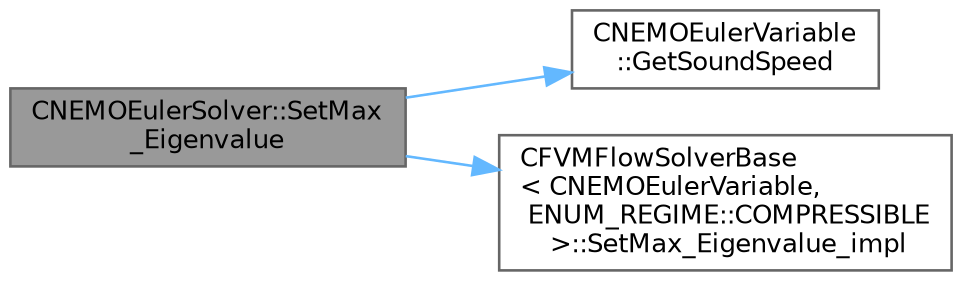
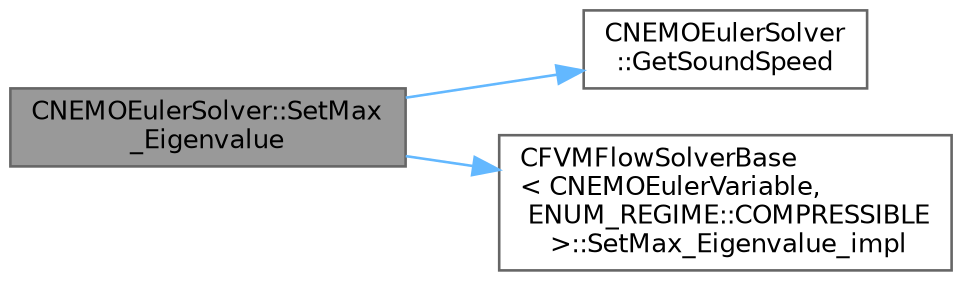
(725, 49) -> (725, 49)
